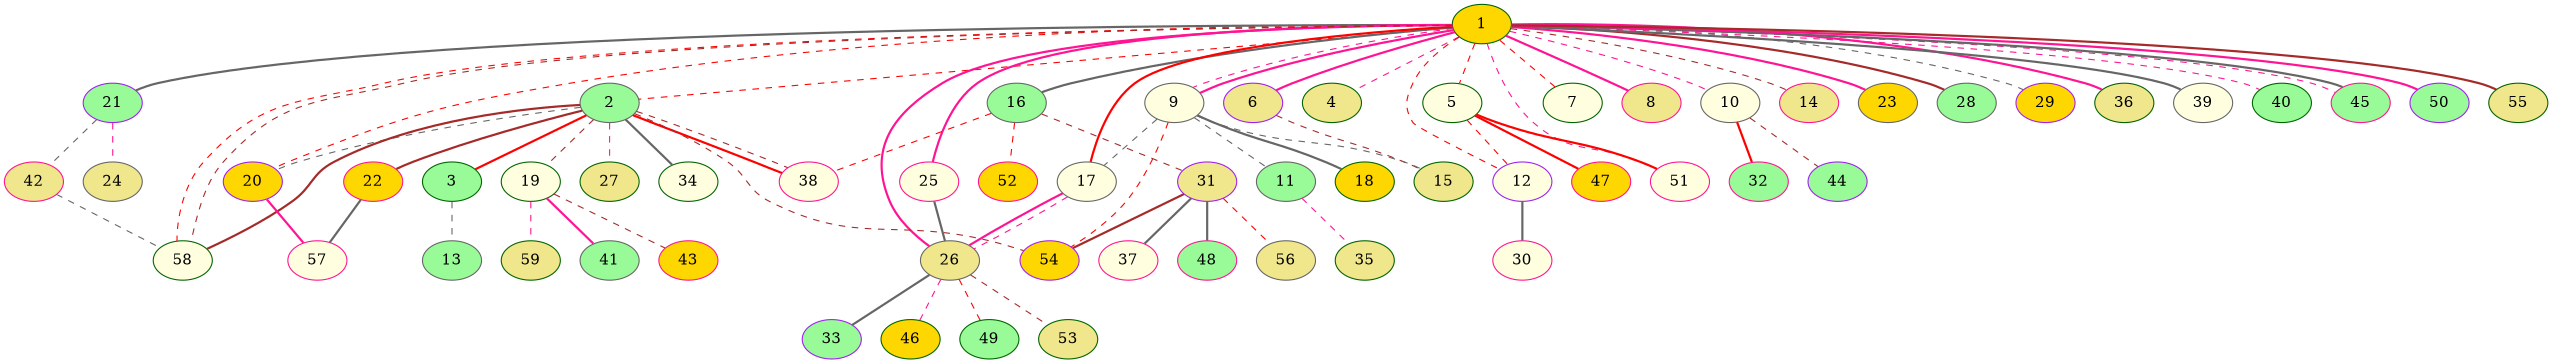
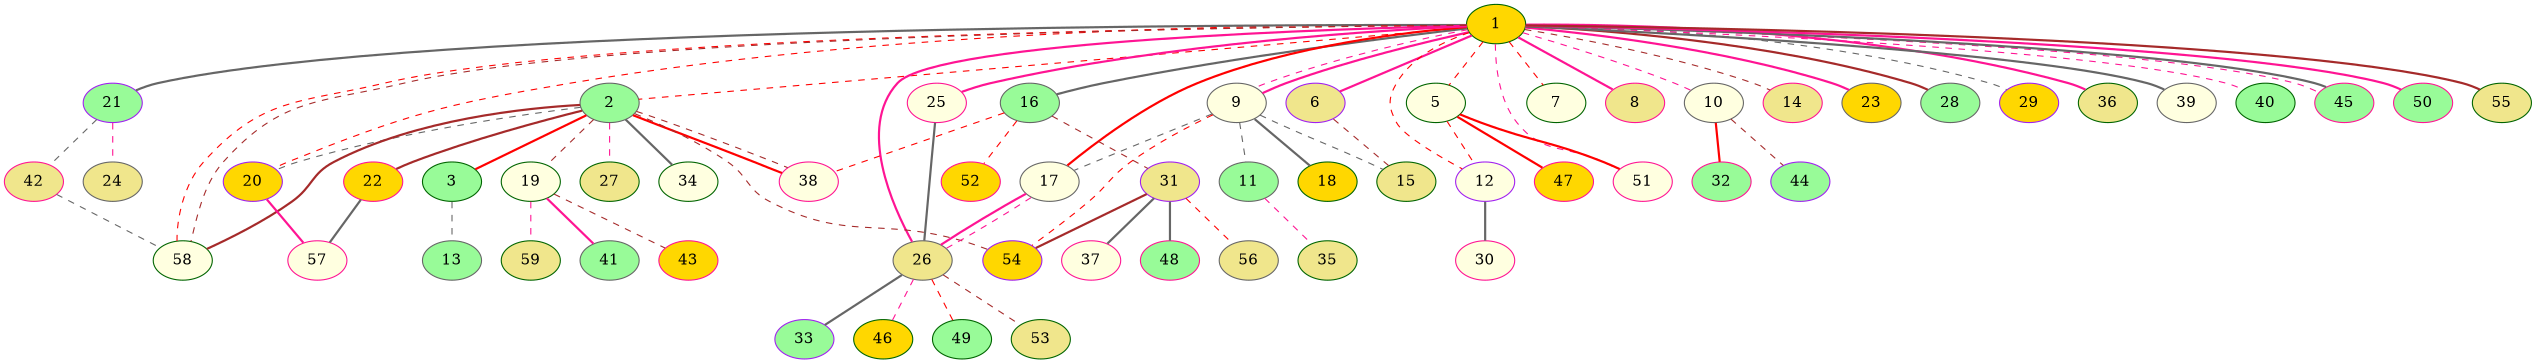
(1332, 103) -> none
(2440, 103) -> (2423, 103)
